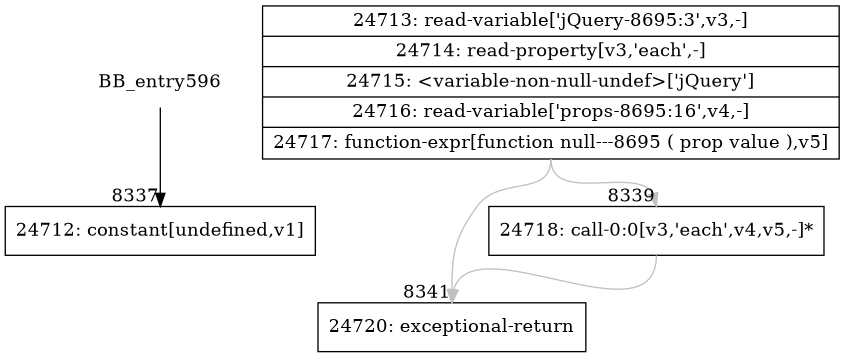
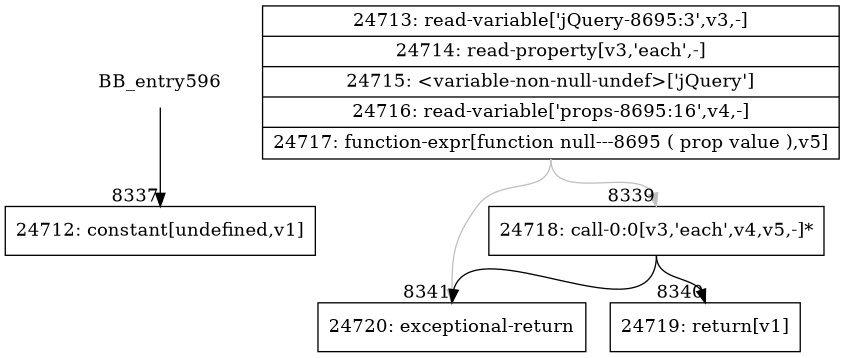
(561, 281) -> (561, 281)
none -> (705, 327)
